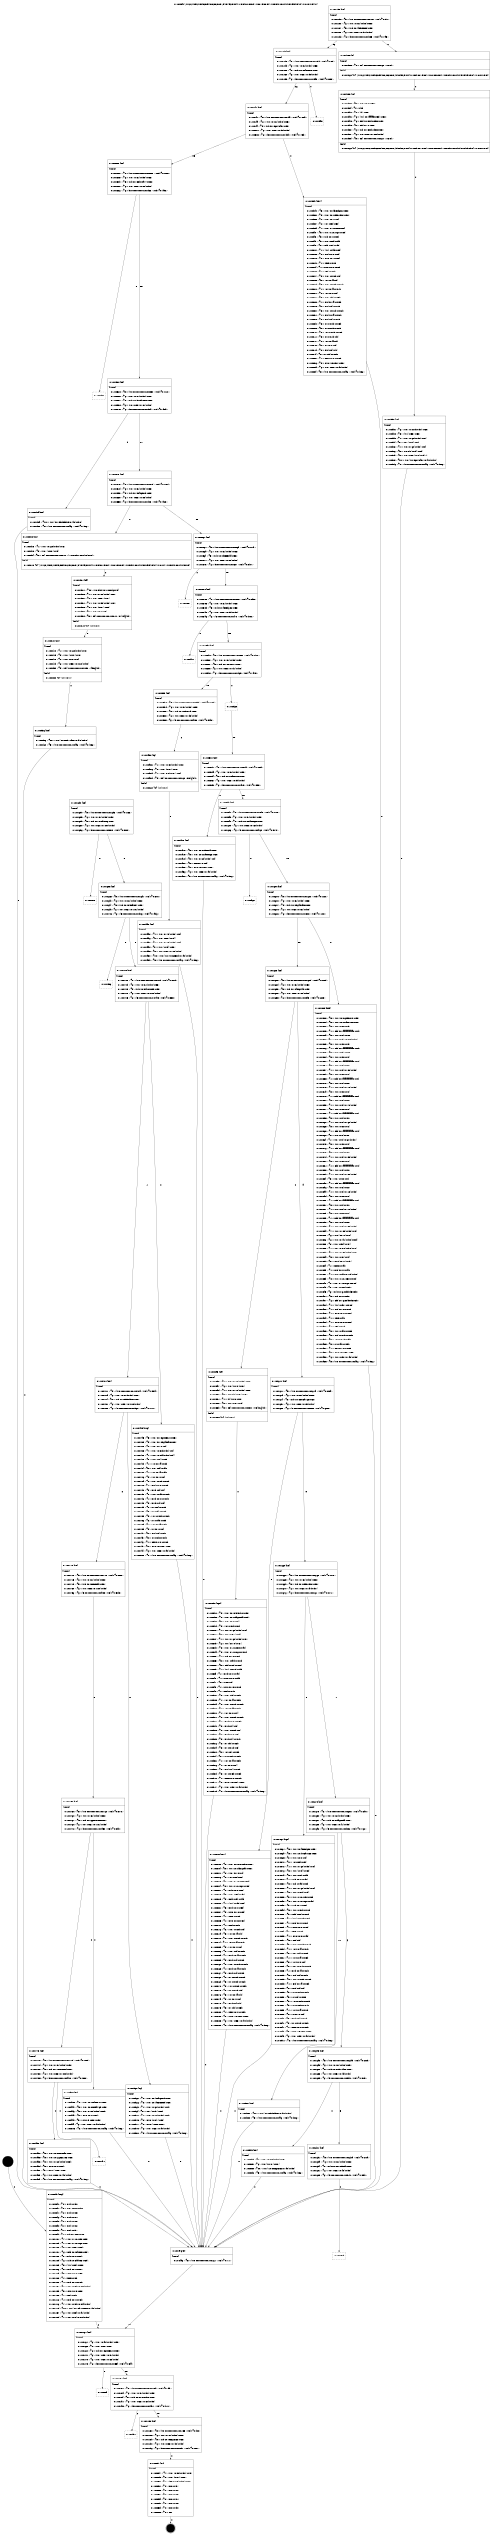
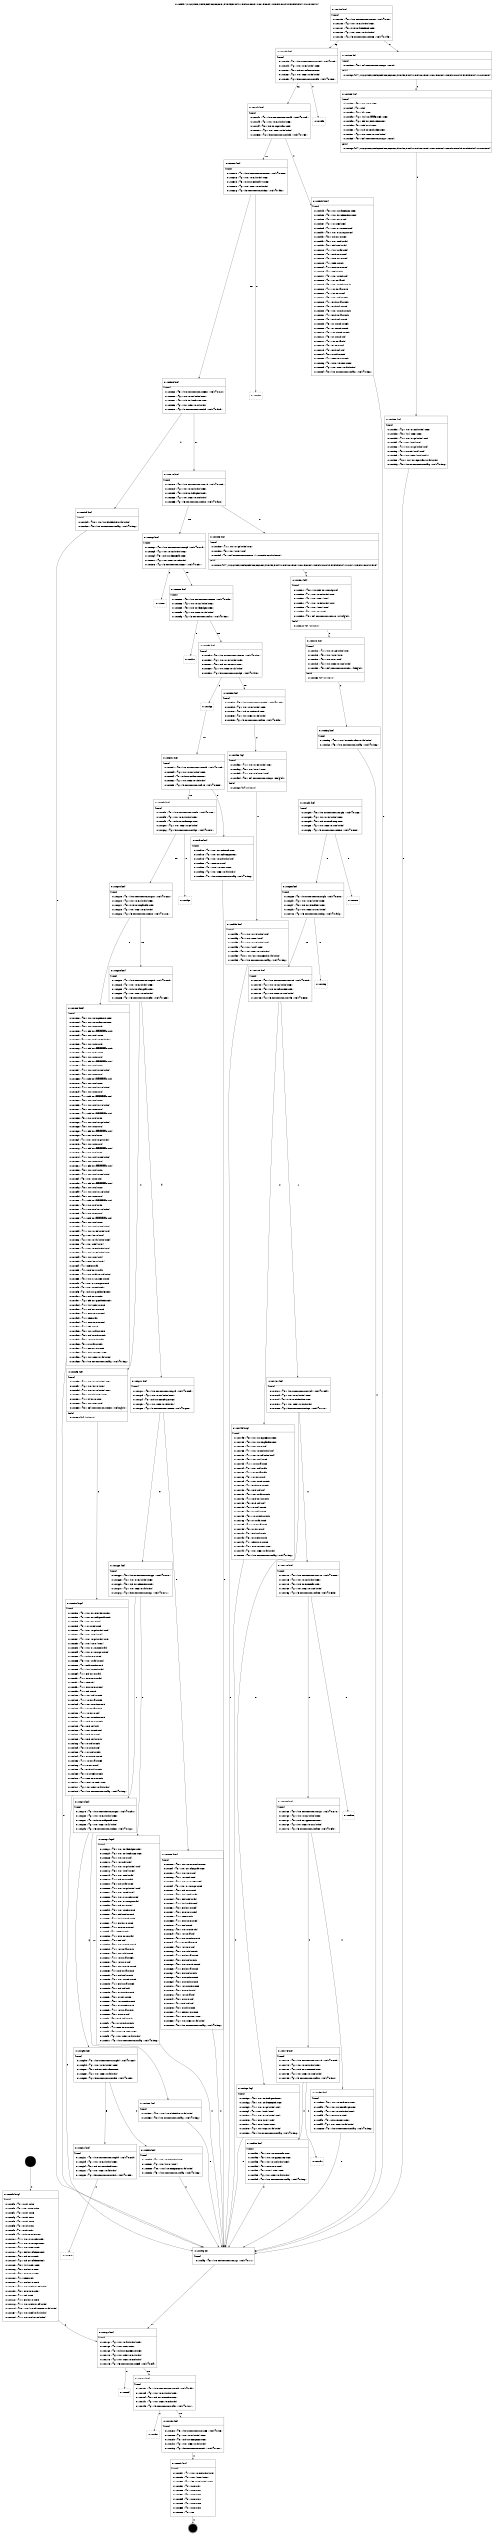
none -> (349, 1816)
